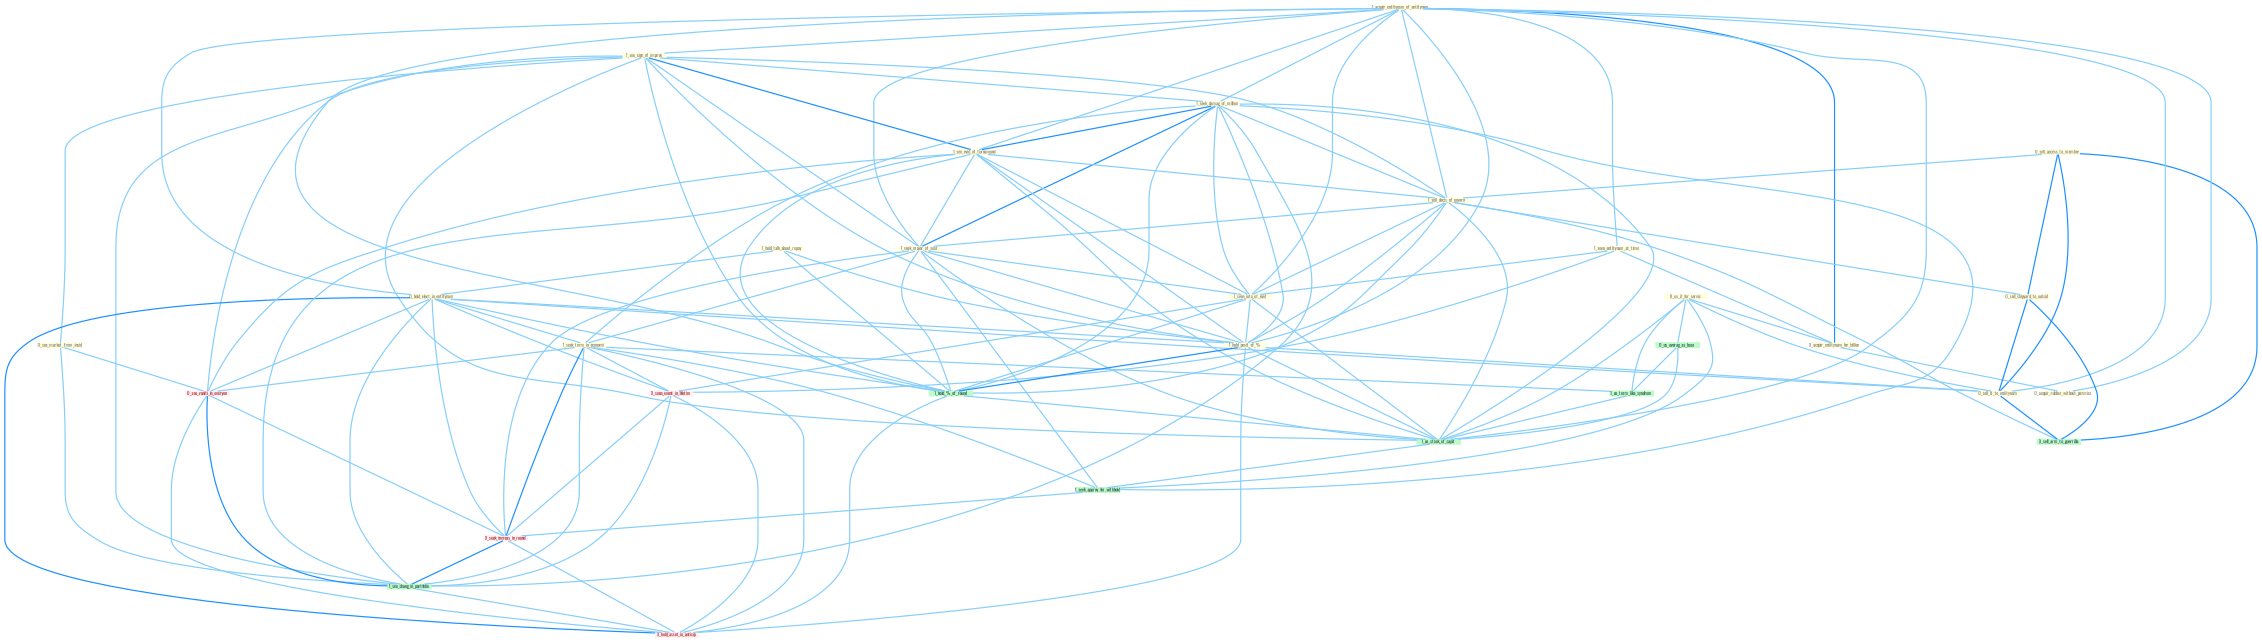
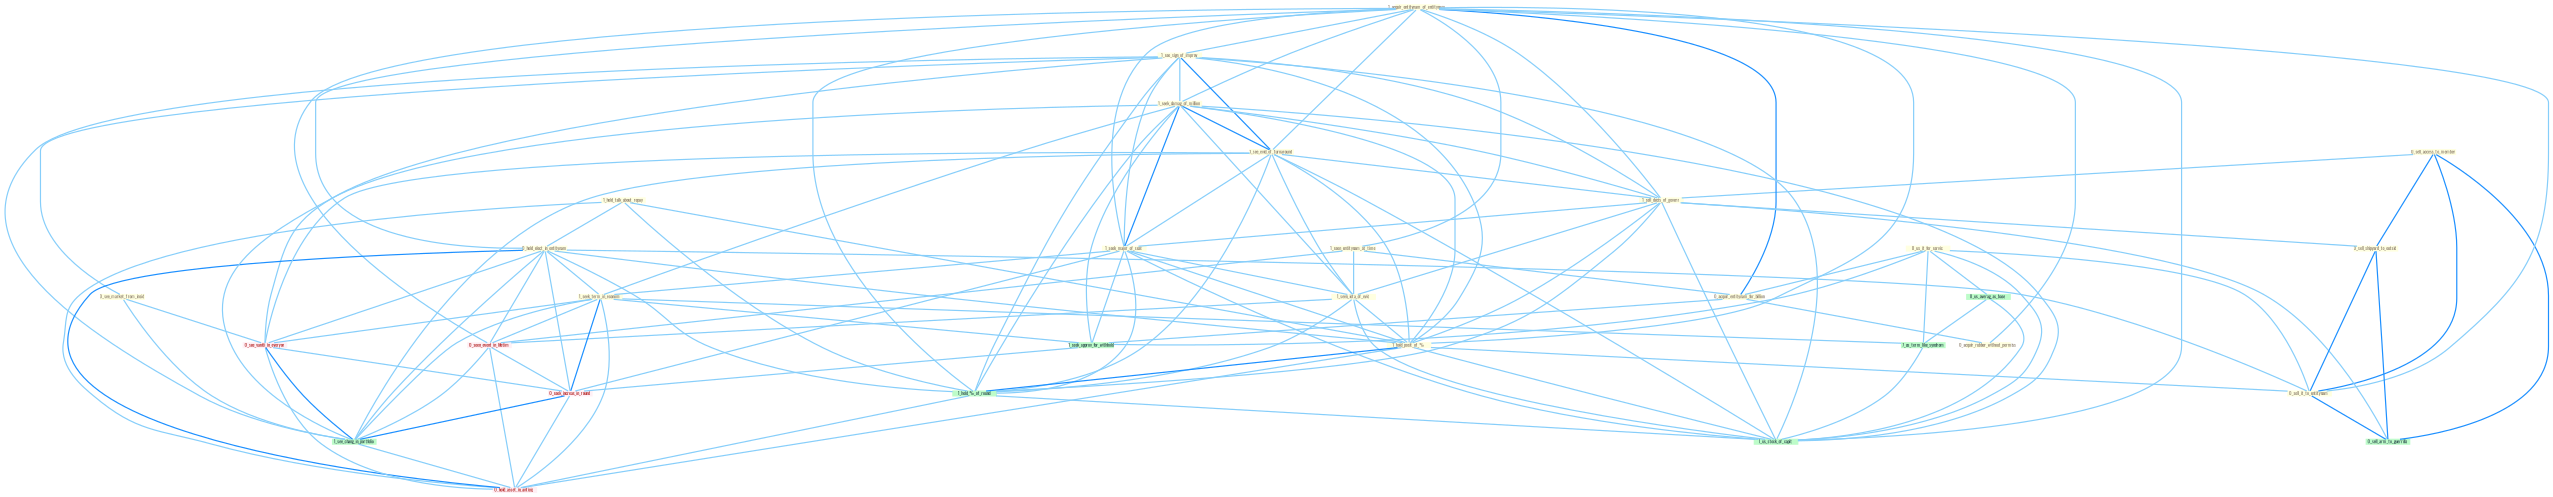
(1332, 144) -> (682, 31)
none -> (80, 295)
(1632, 393) -> (1923, 345)
(1268, 466) -> (1508, 315)
